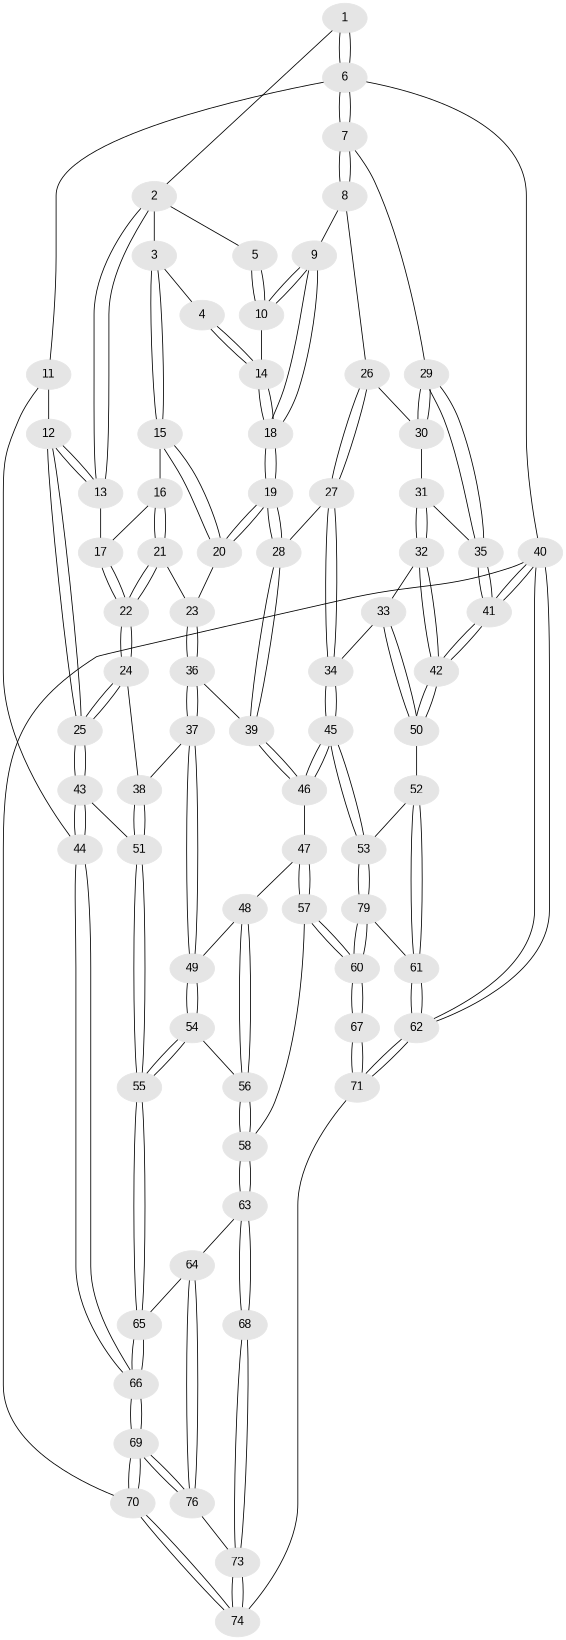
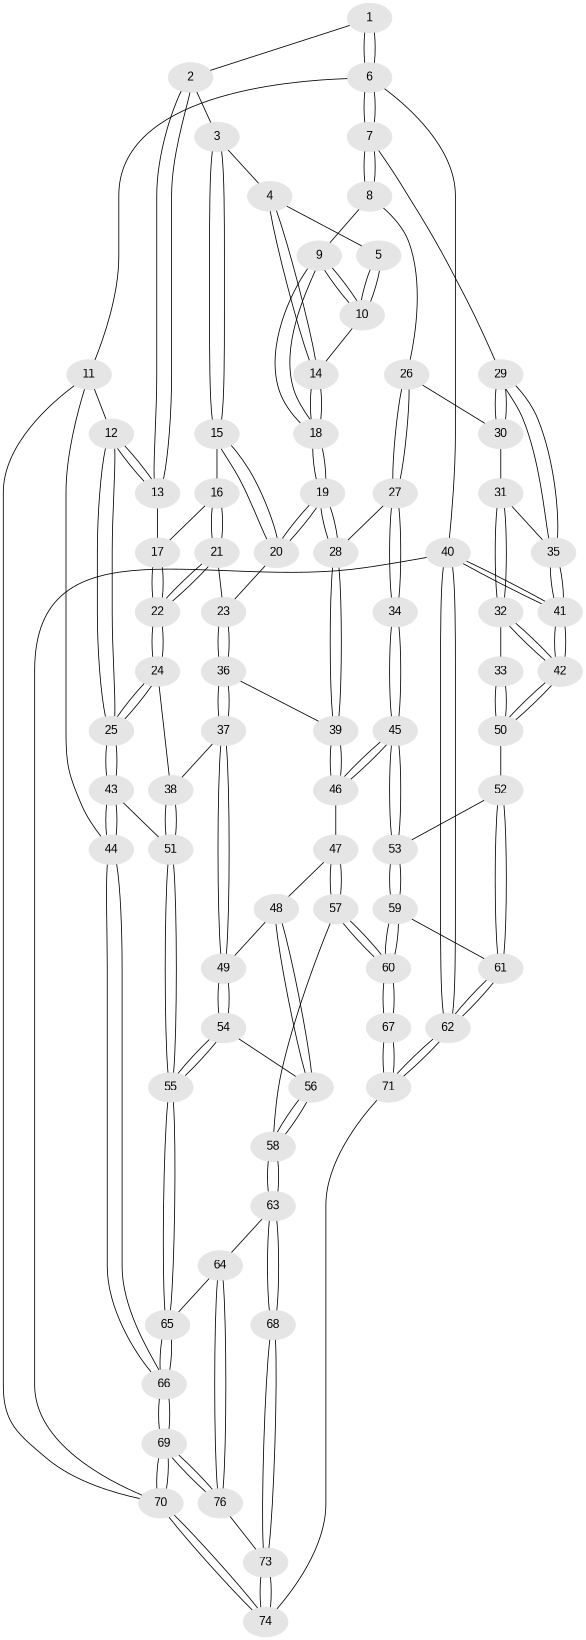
(205, 226) -> (324, 226)
(357, 642) -> none
(364, 909) -> (395, 909)
none -> (3, 968)
